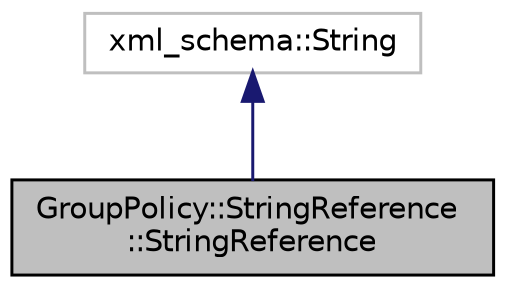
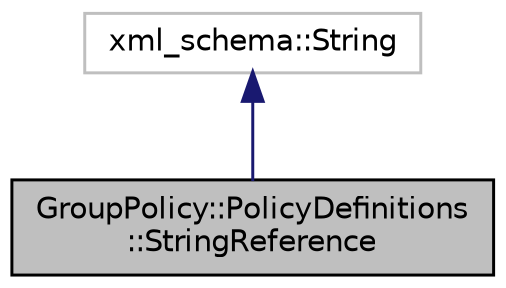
(253, 227) -> (253, 227)
